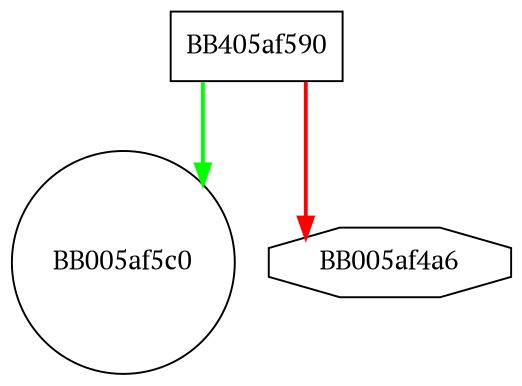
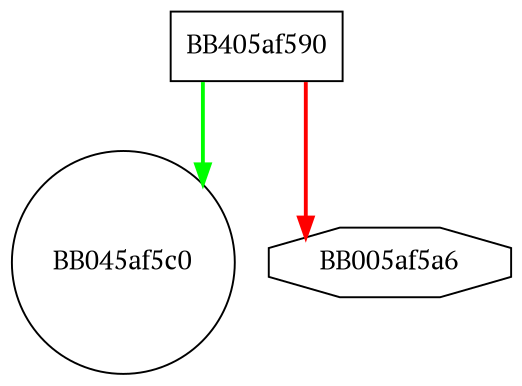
(123, 262) -> (123, 262)
(390, 262) -> (390, 262)
